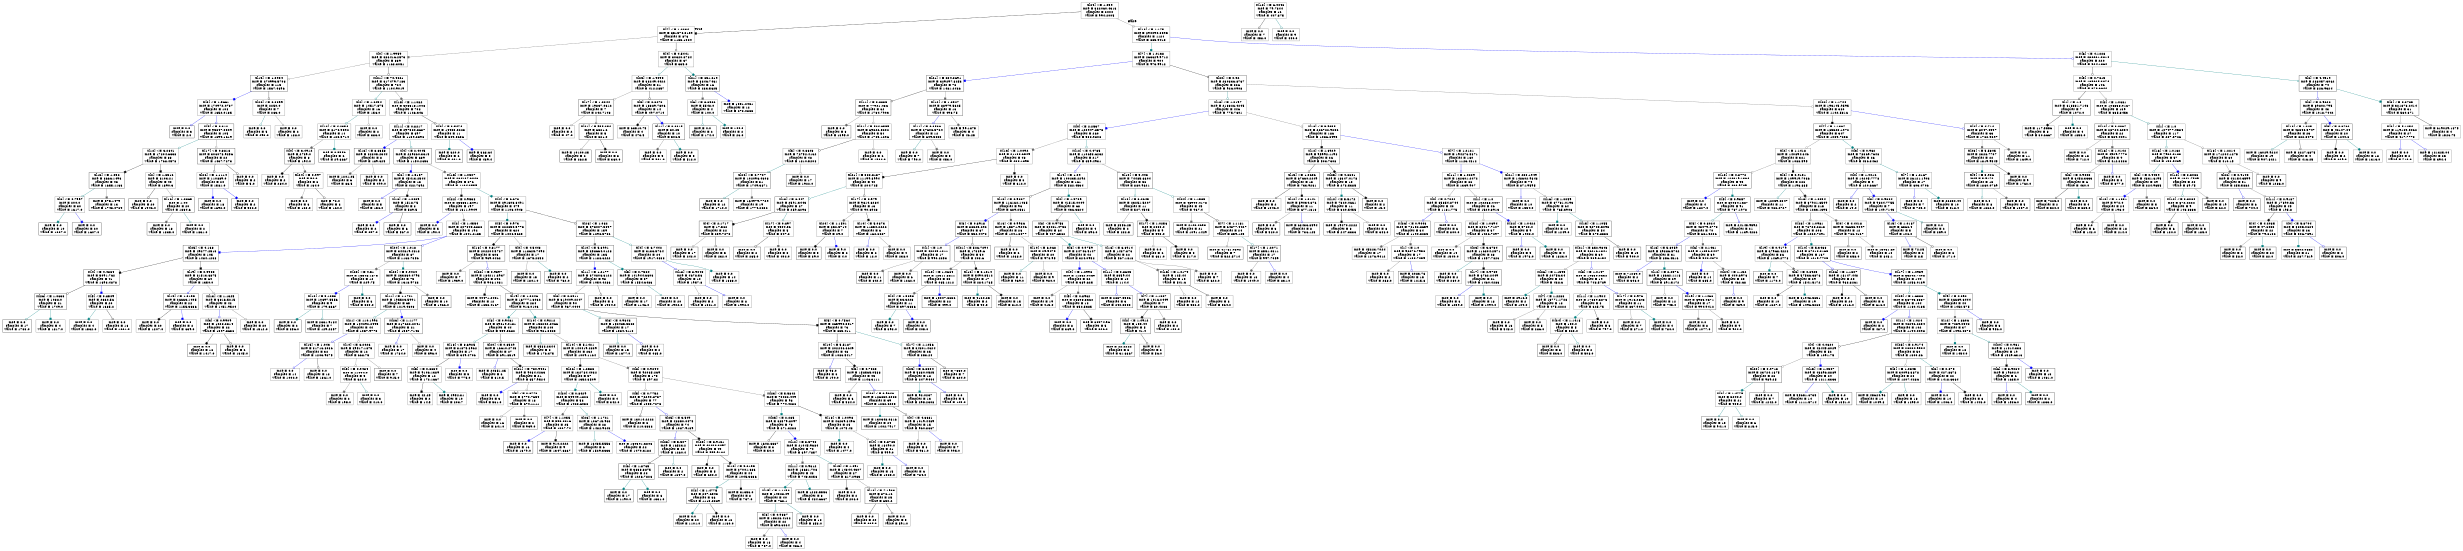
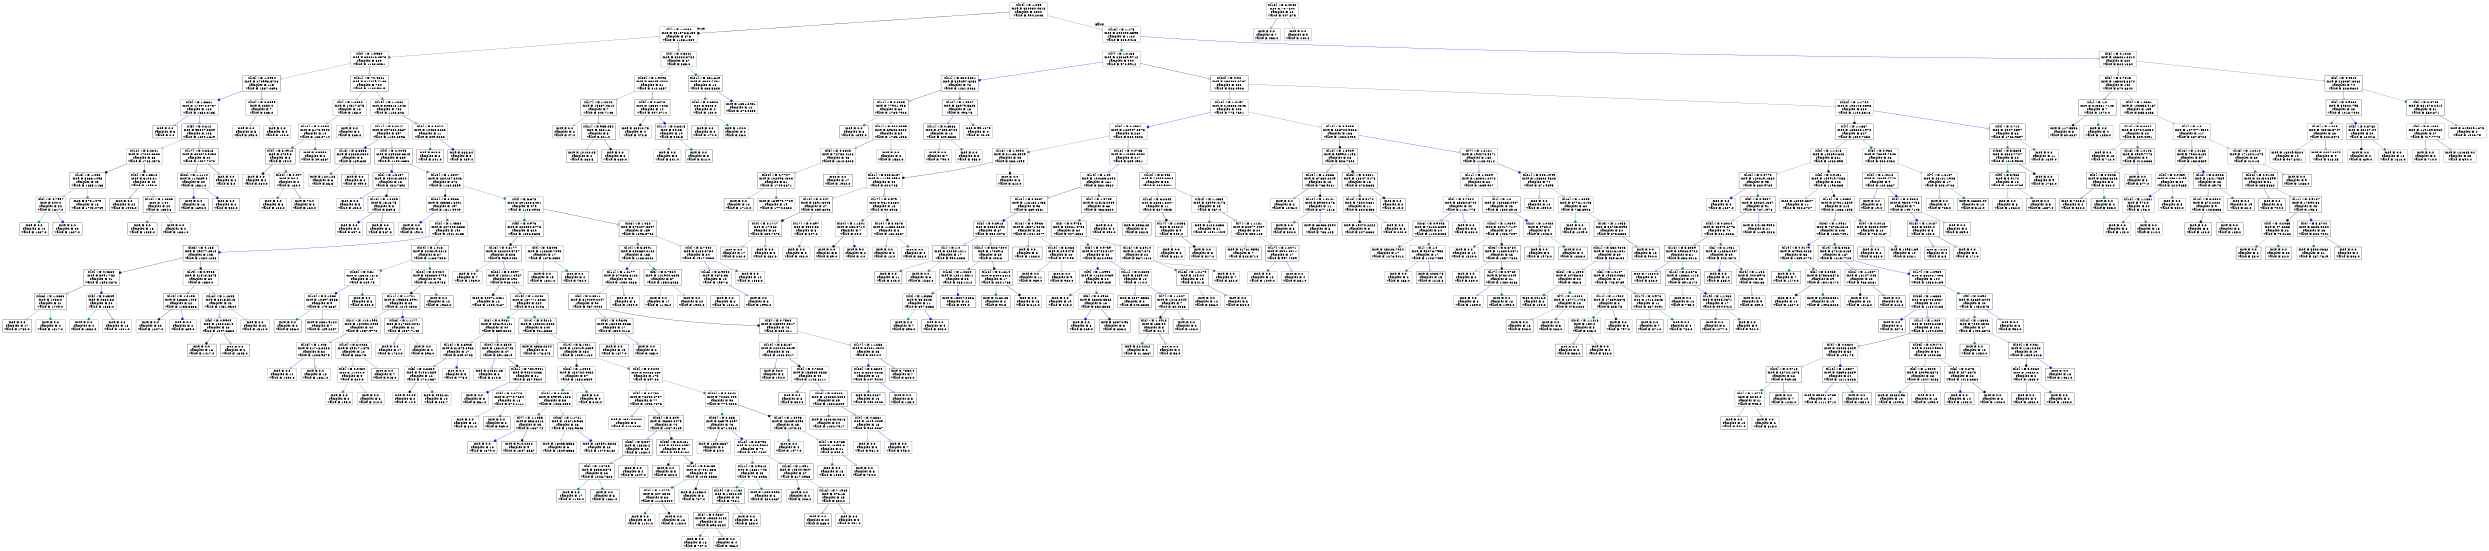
(747, 253) -> none
